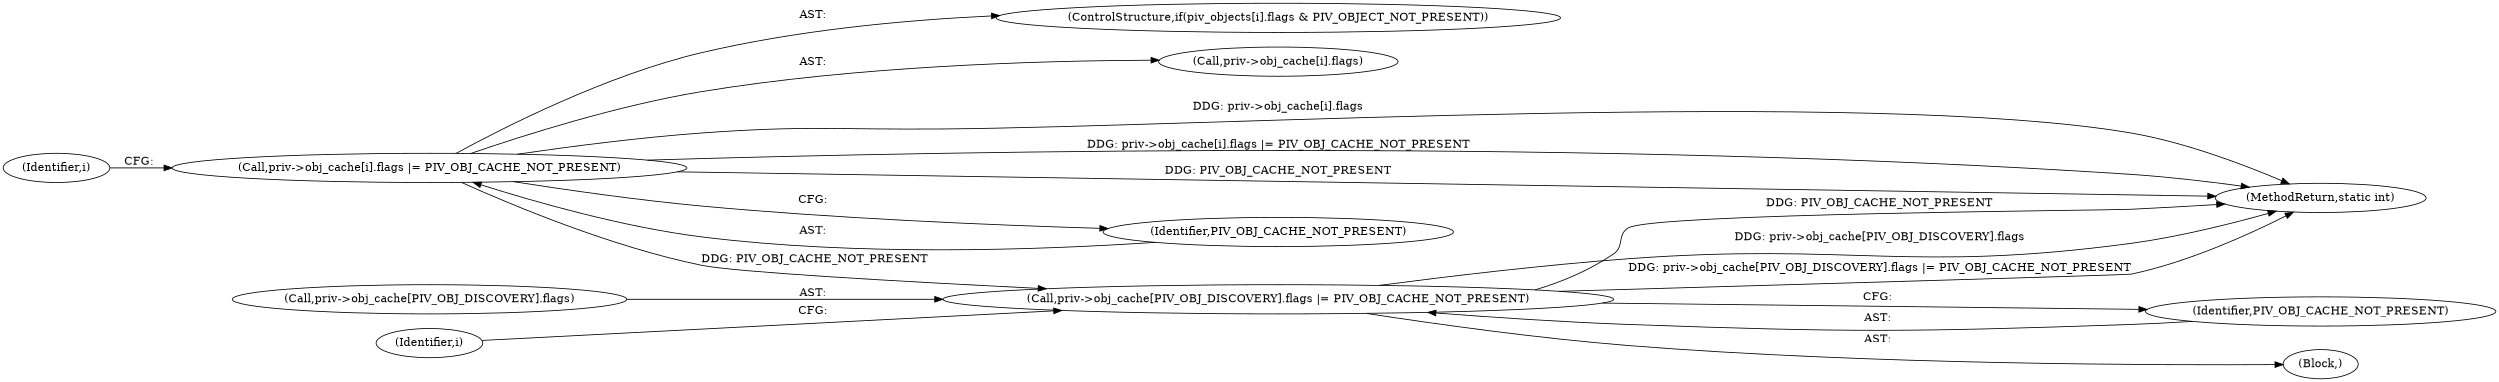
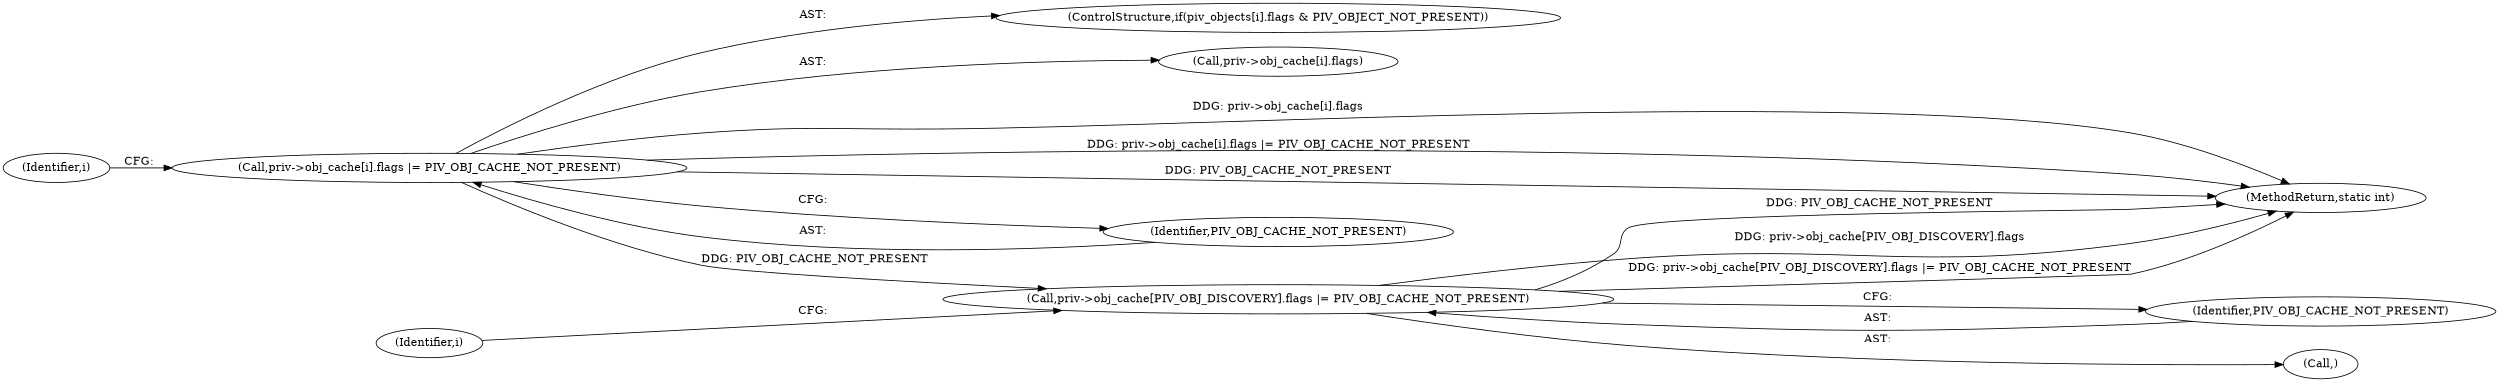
(429, 299) -> none
(2321, 364) -> (2321, 364)
